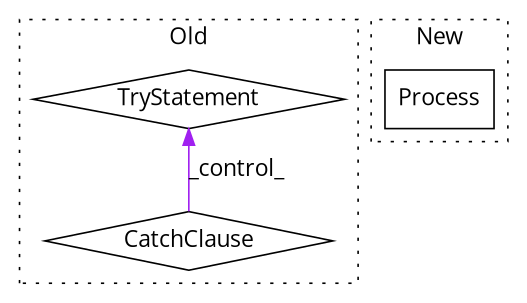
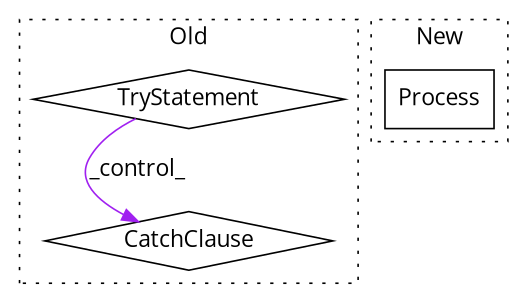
(189, 178) -> (87, 164)
